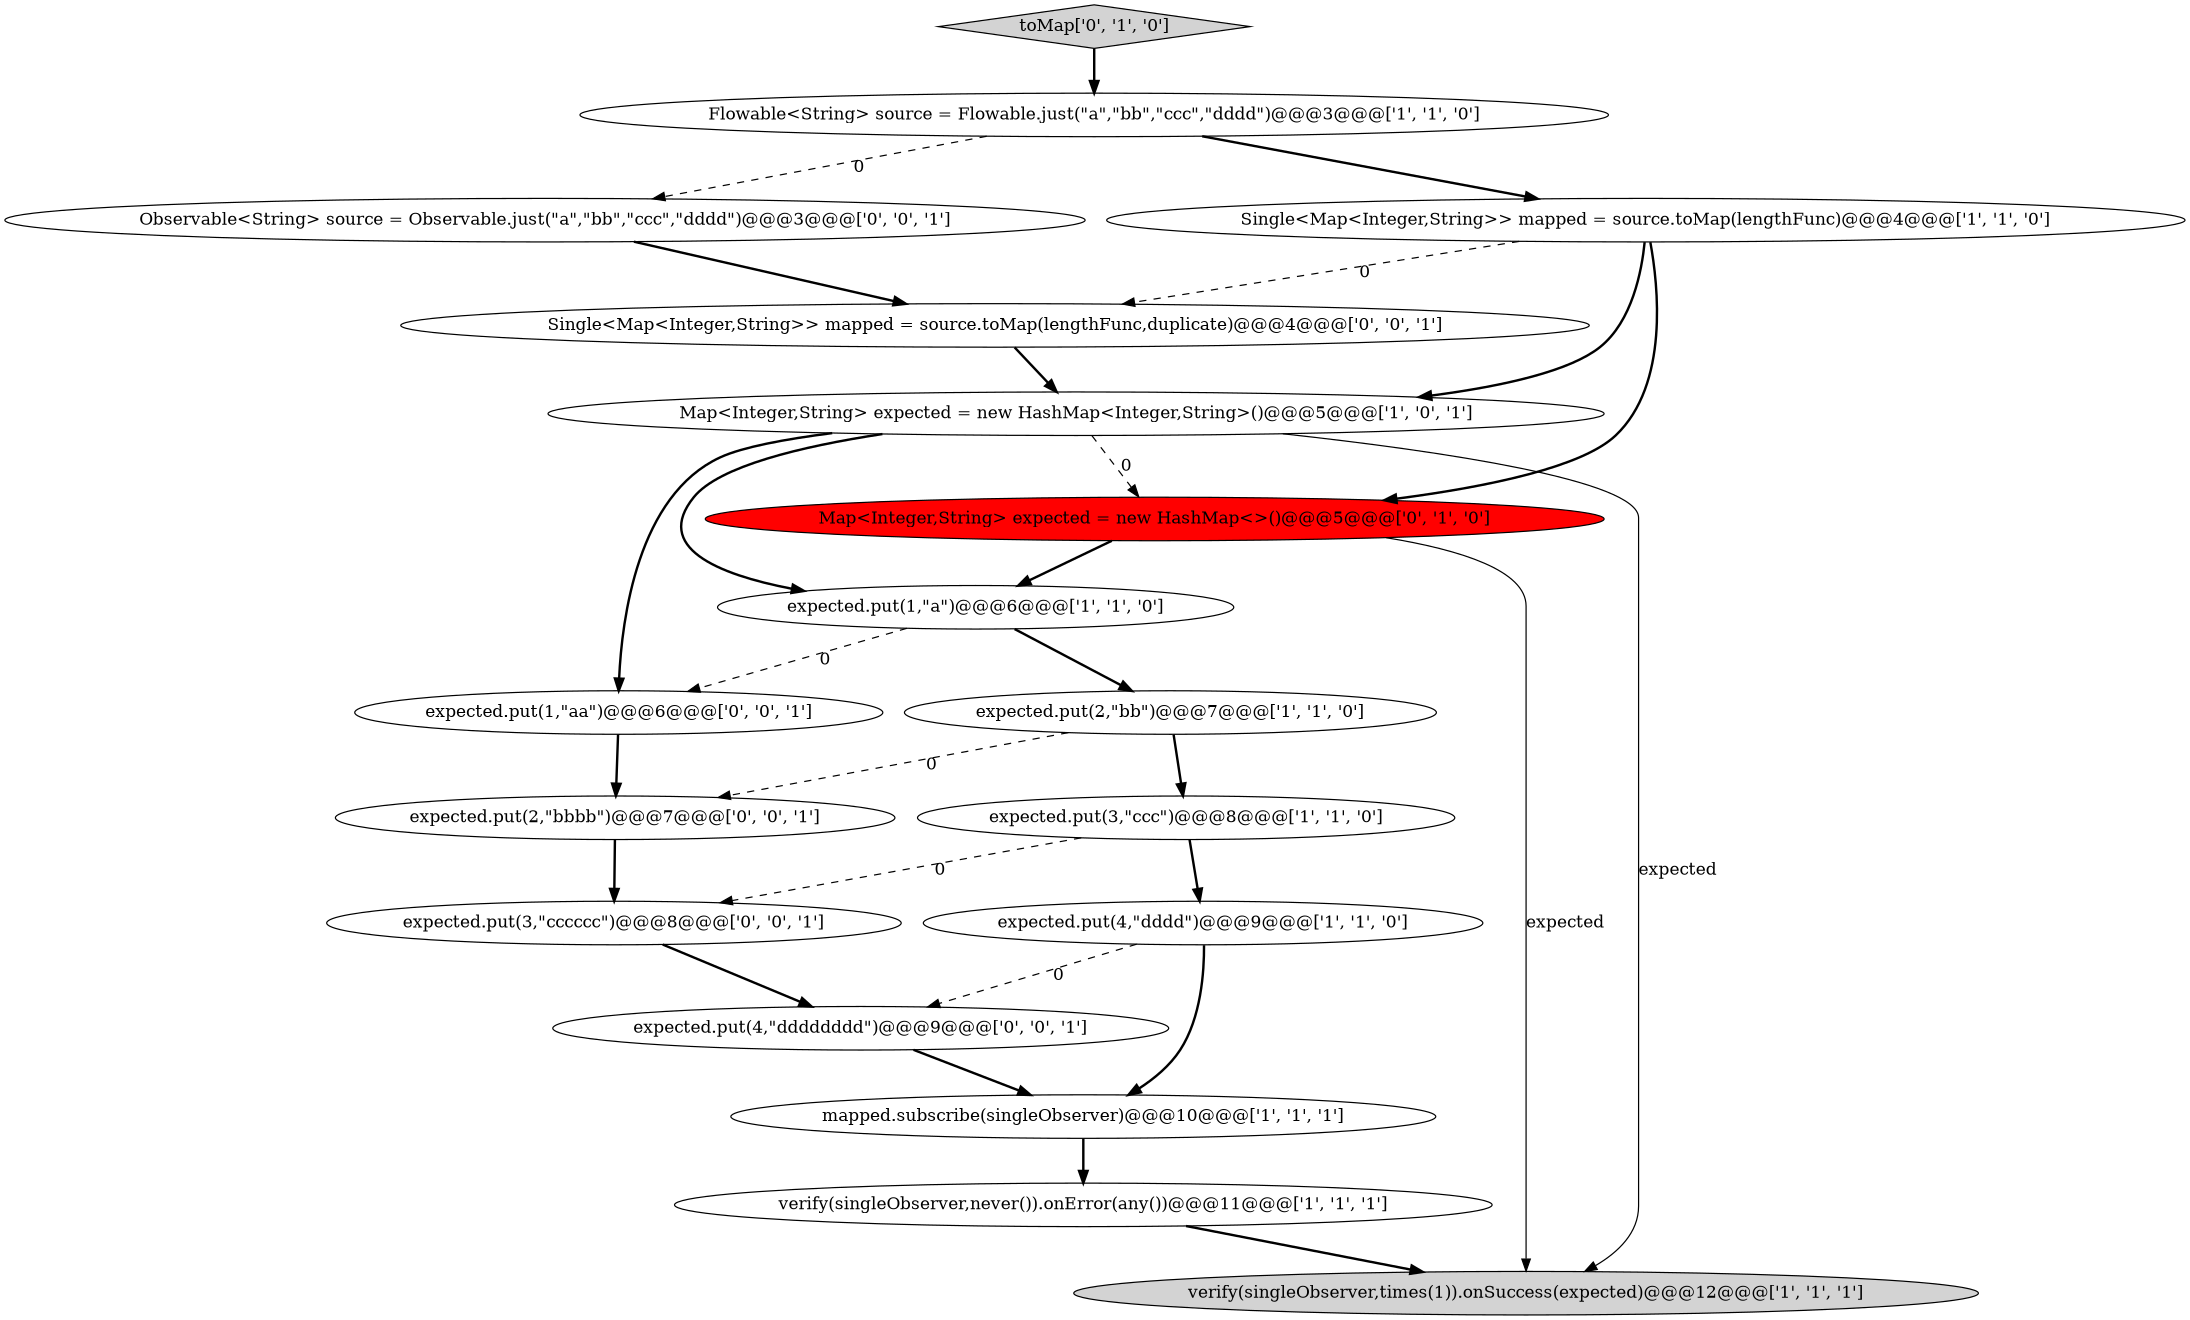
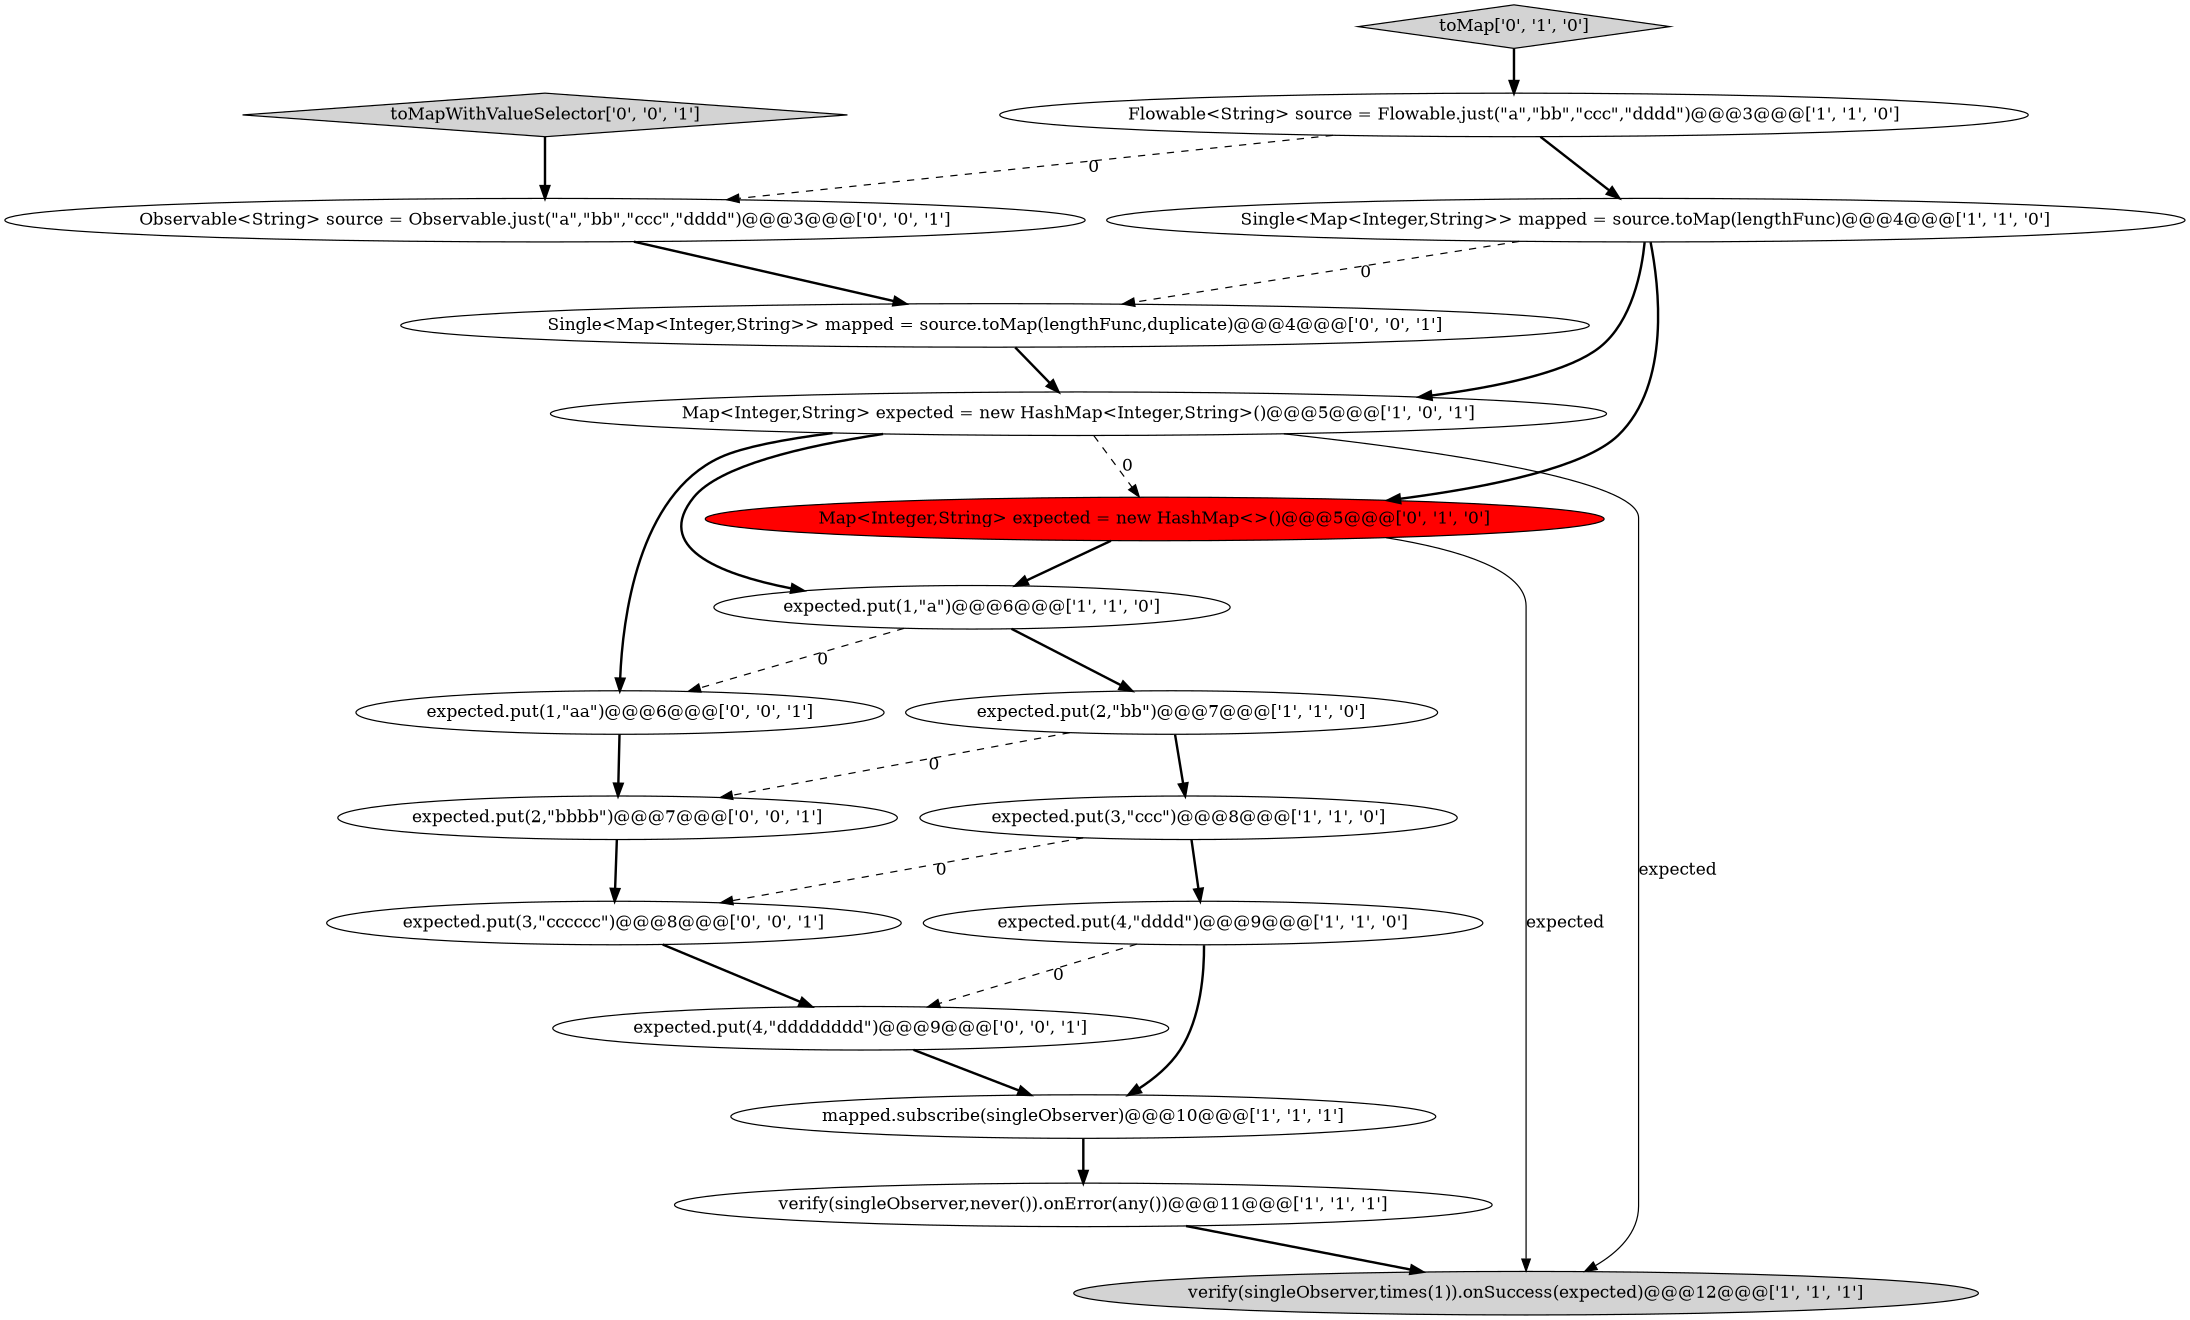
none -> (545, 115)
